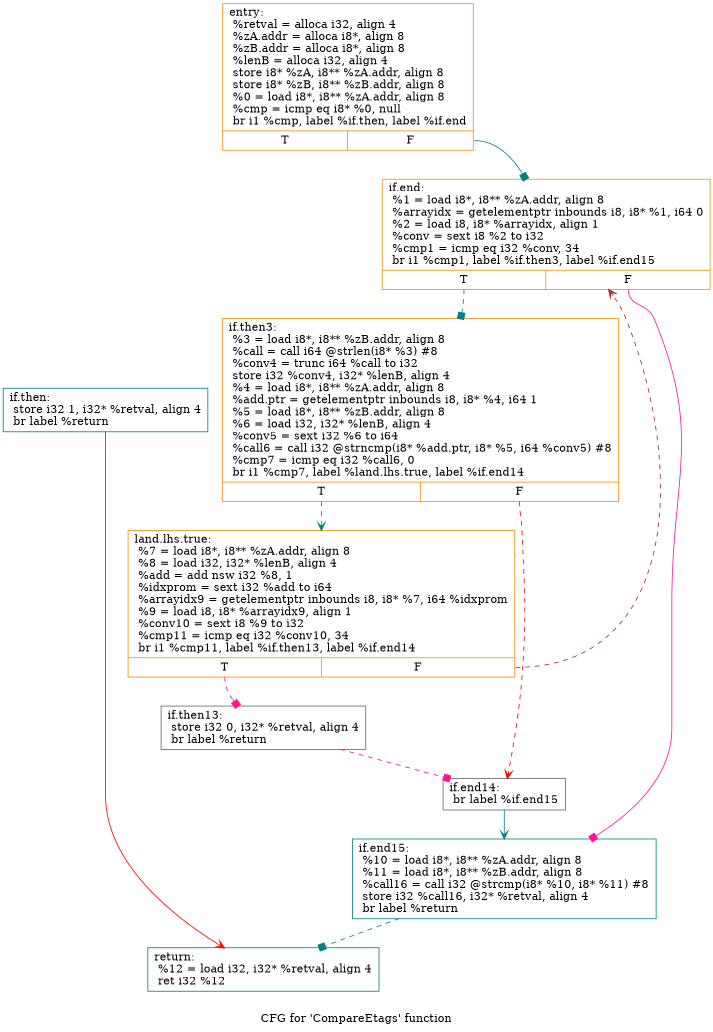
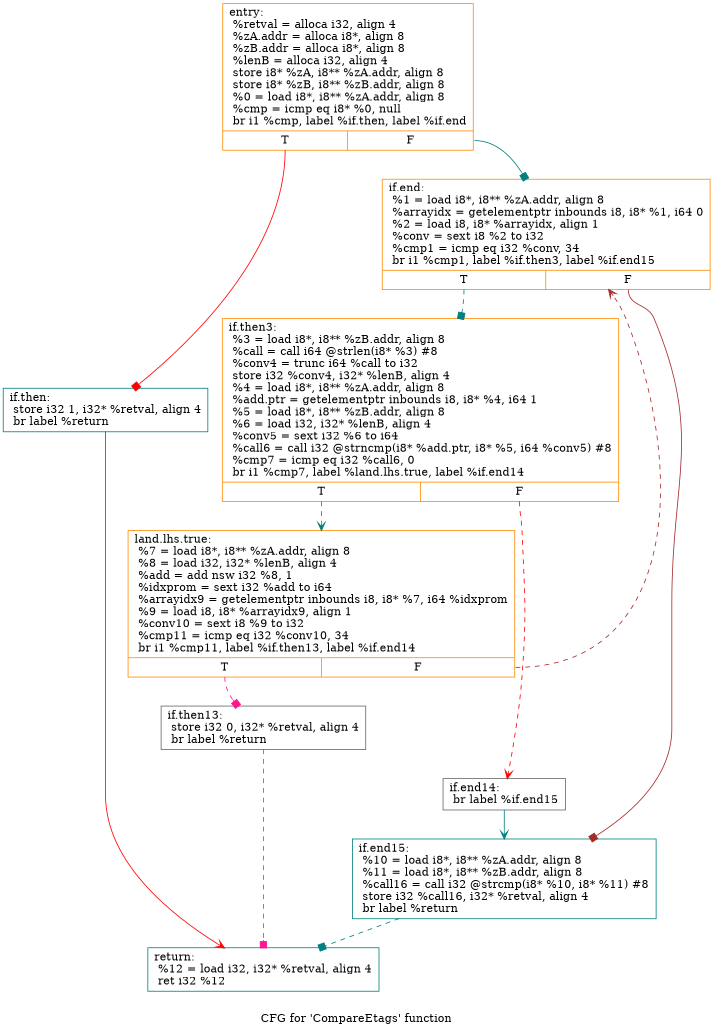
none -> (237, 281)
(673, 569) -> (673, 569)
(391, 763) -> (263, 844)
